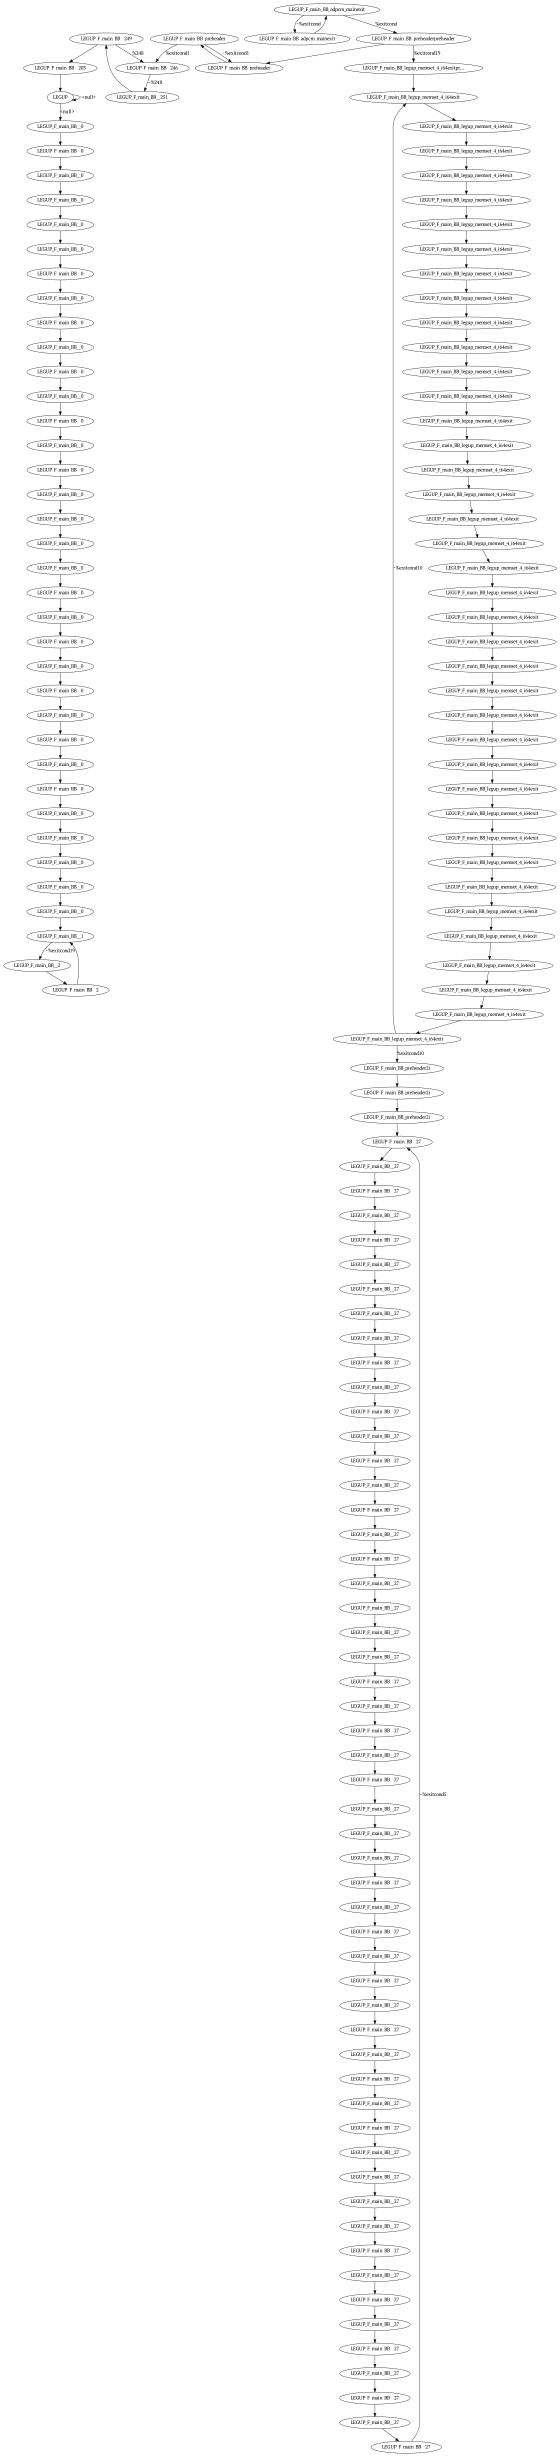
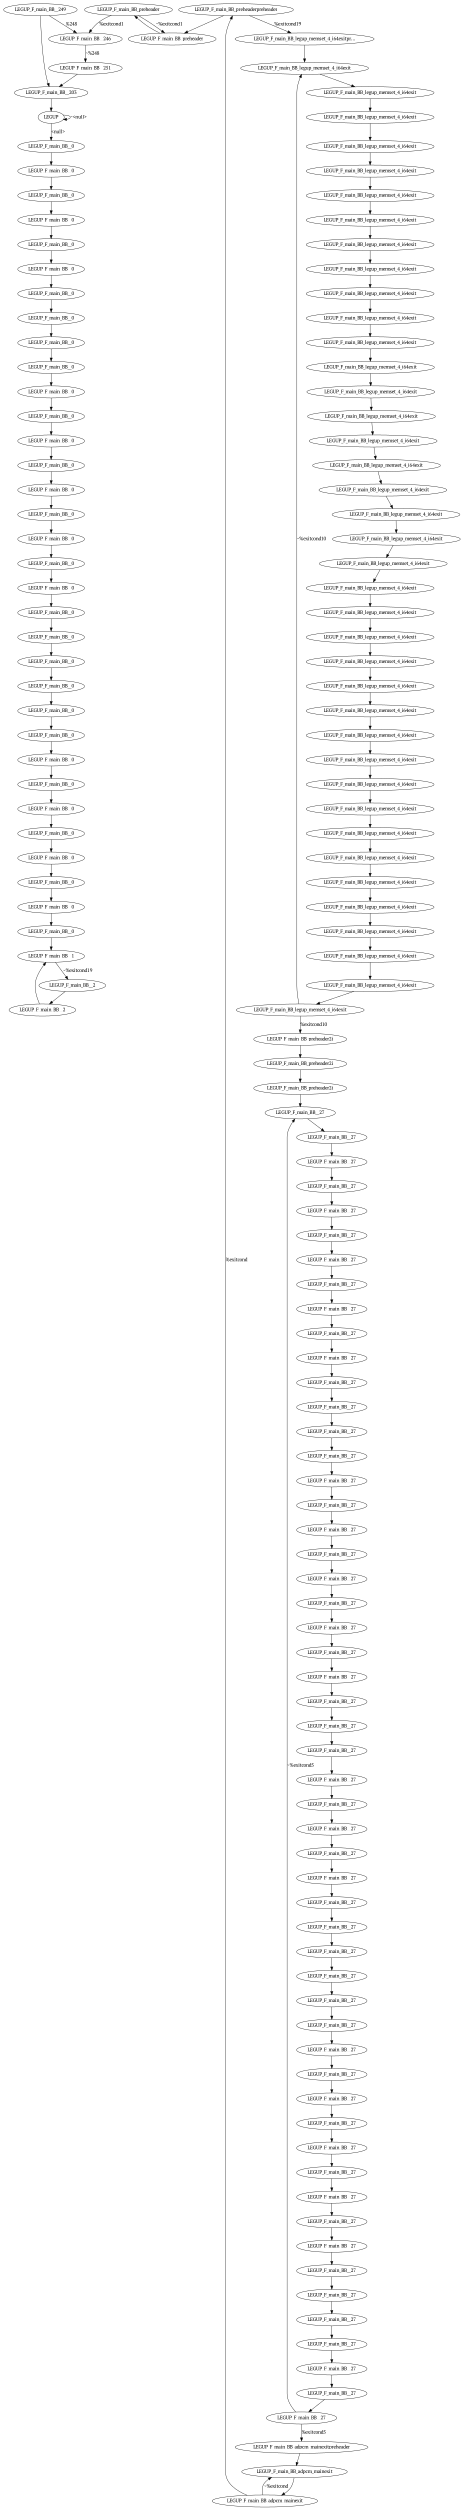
(113, 74) -> (70, 79)
none -> (302, 2447)
